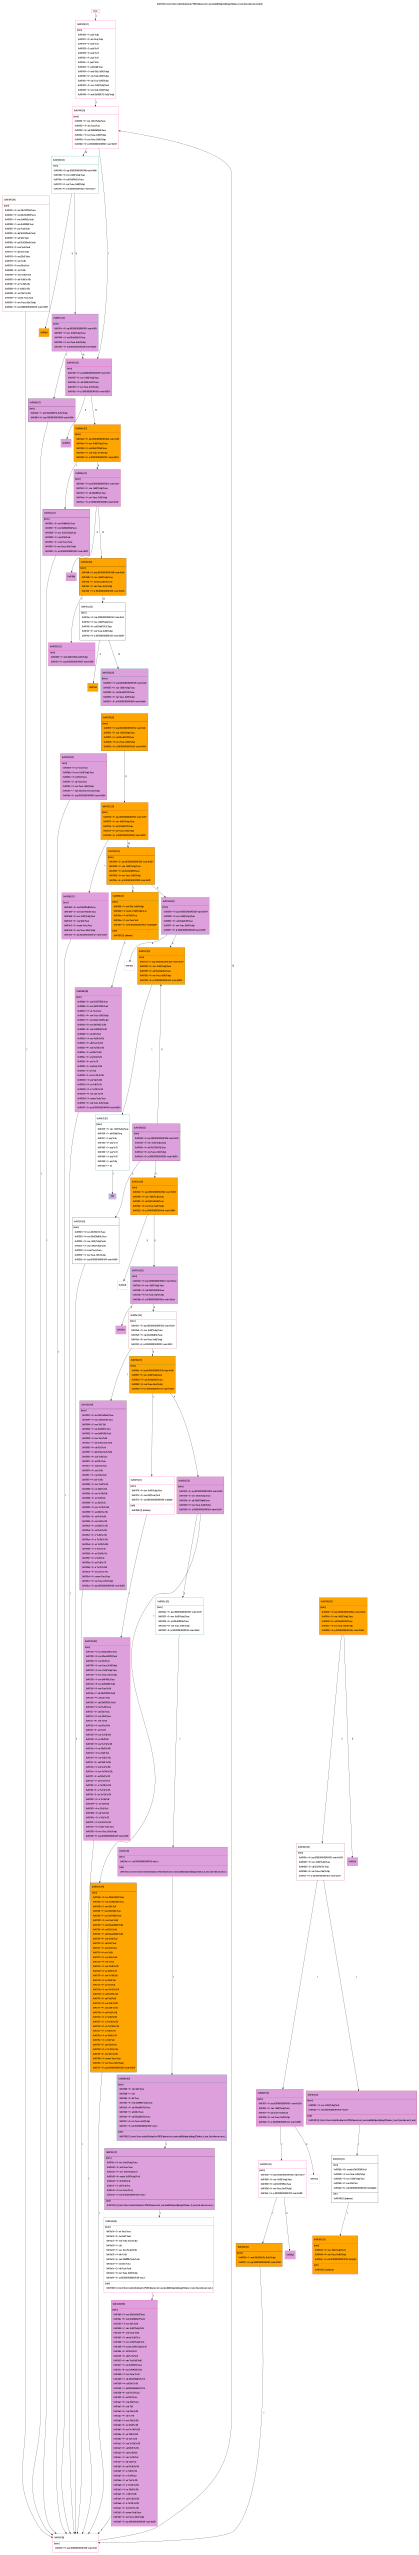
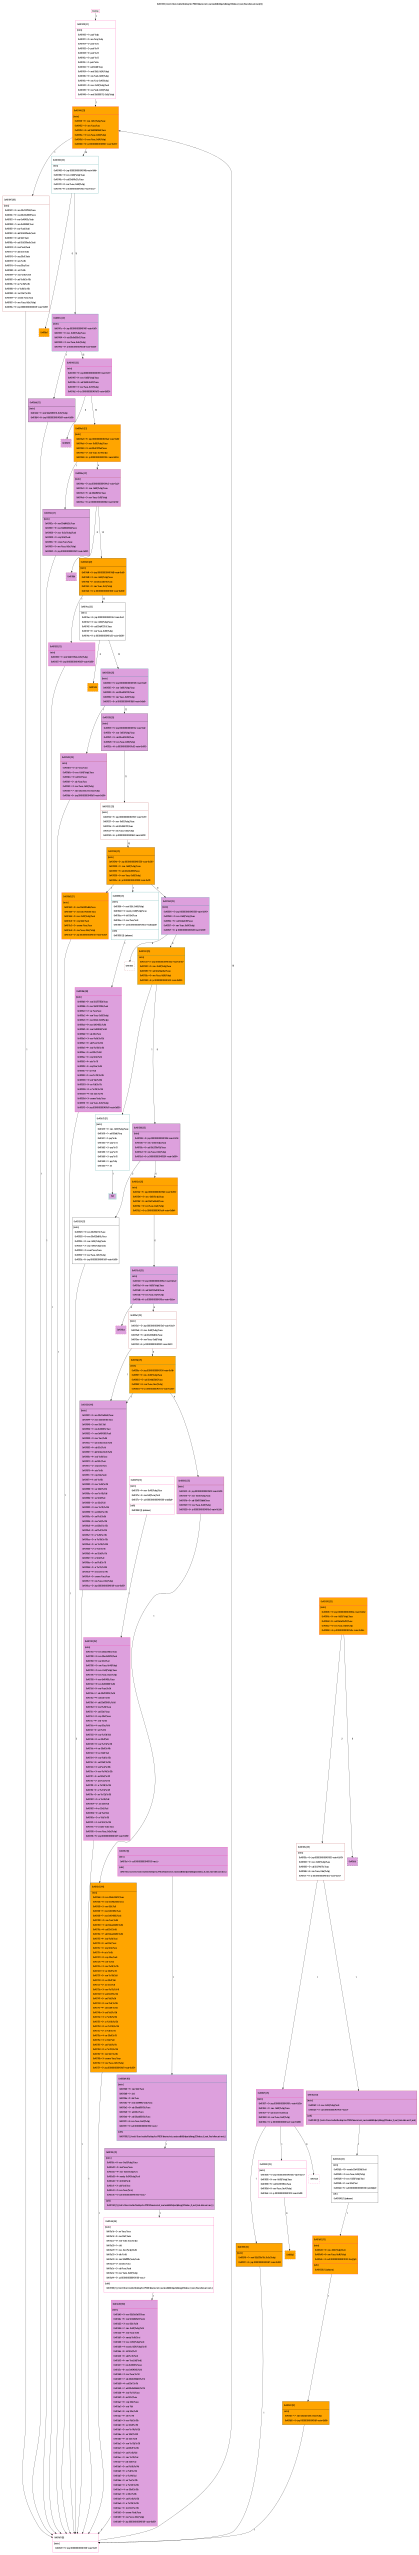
(95, 11) -> (95, 11)
(95, 127) -> (95, 127)
(107, 253) -> (46, 161)
none -> (124, 709)
none -> (93, 728)
(124, 732) -> (124, 732)
(124, 821) -> (124, 821)
(97, 865) -> (111, 888)
(85, 916) -> (85, 916)
(135, 916) -> (135, 916)
(160, 1055) -> (153, 1053)
(122, 1285) -> none
(152, 1434) -> (130, 1397)
none -> (52, 1599)
(180, 1616) -> none
(270, 2220) -> (251, 2183)
(290, 2255) -> (290, 2255)
none -> (306, 2413)
